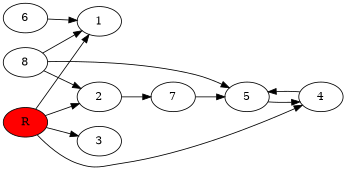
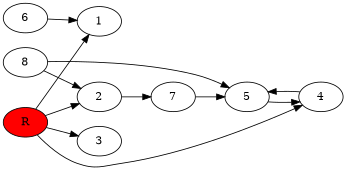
(59, 44) -> none
